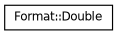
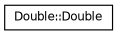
(59, 18) -> (59, 18)
